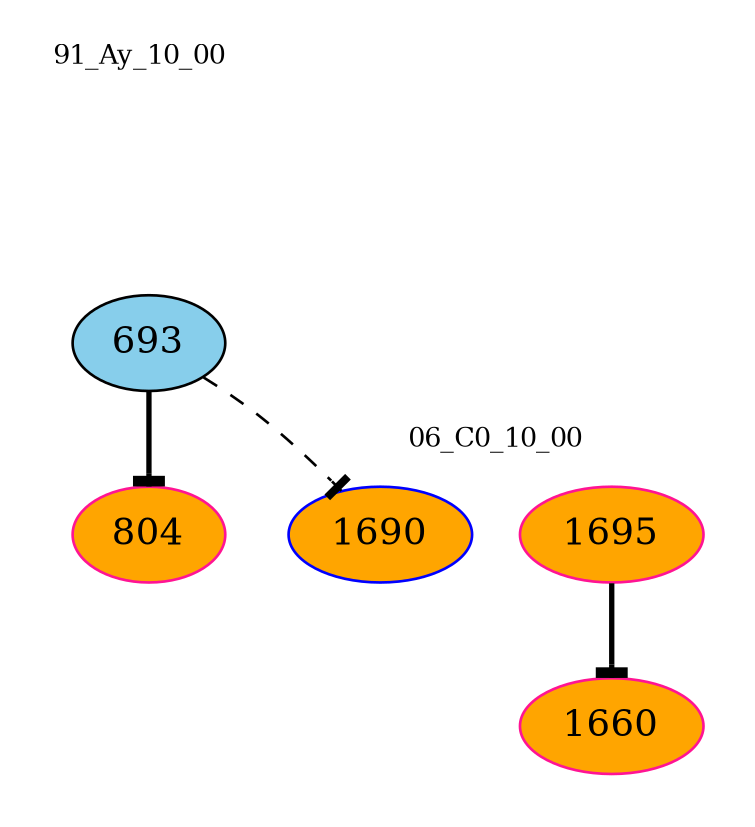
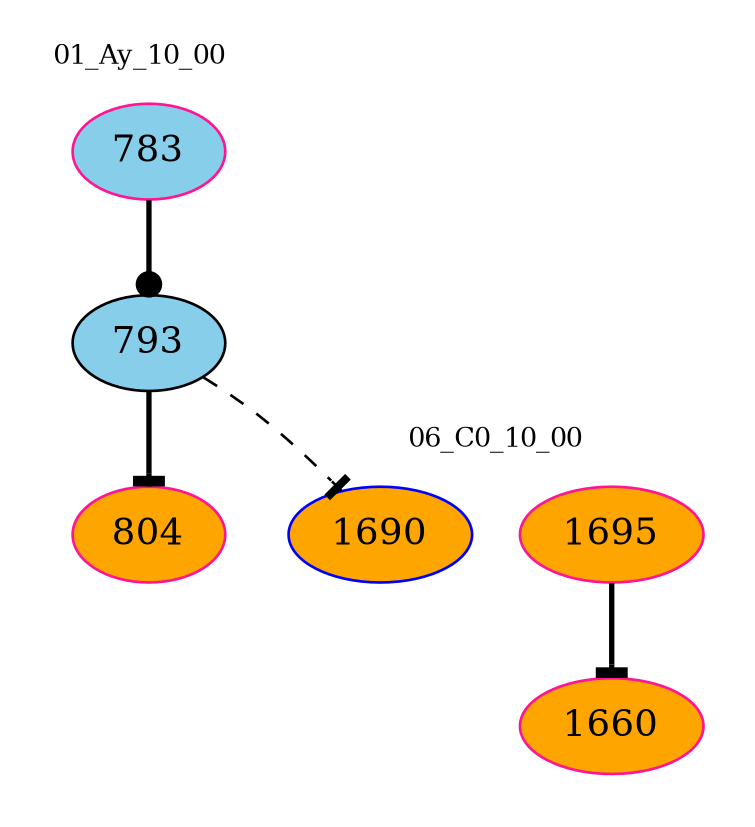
(140, 57) -> (140, 57)
none -> (149, 152)
(149, 343) -> (149, 343)
